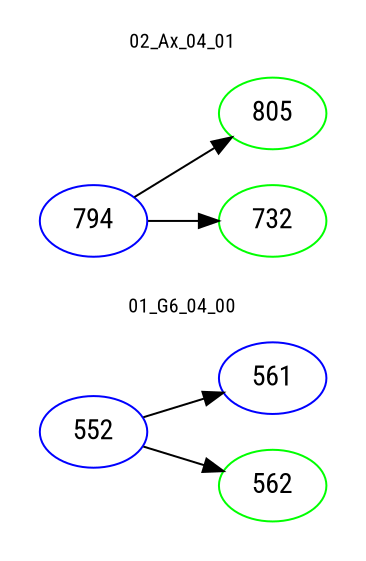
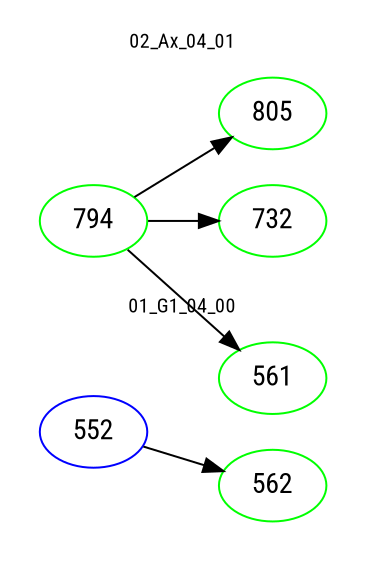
(94, 221) -> (94, 221)
(183, 307) -> (183, 307)
(273, 378) -> (273, 378)
(174, 408) -> (186, 302)
